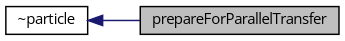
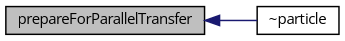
(121, 20) -> (238, 20)
